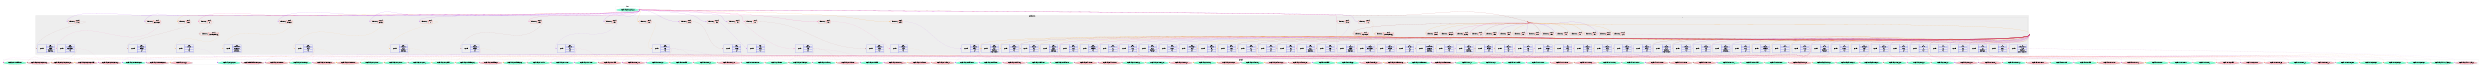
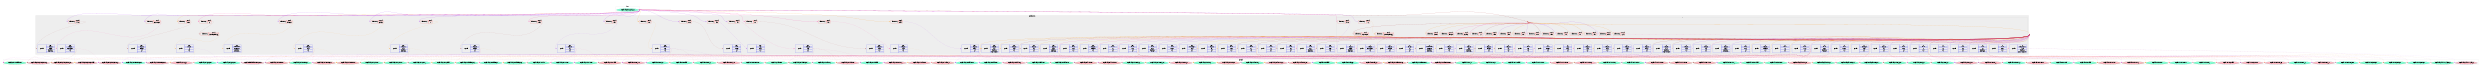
none -> (205, 63)
(491, 63) -> (491, 63)
